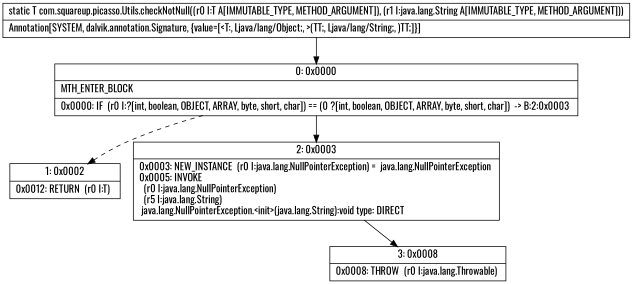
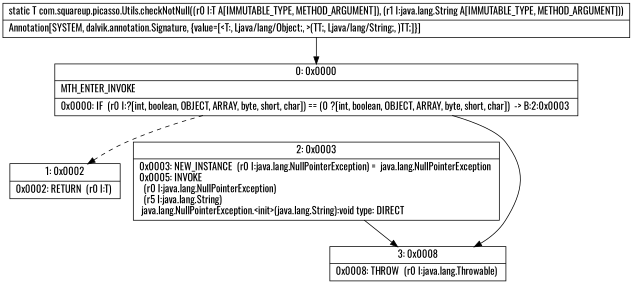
(97, 89) -> (98, 89)
(316, 125) -> (519, 168)
(64, 190) -> (65, 190)
